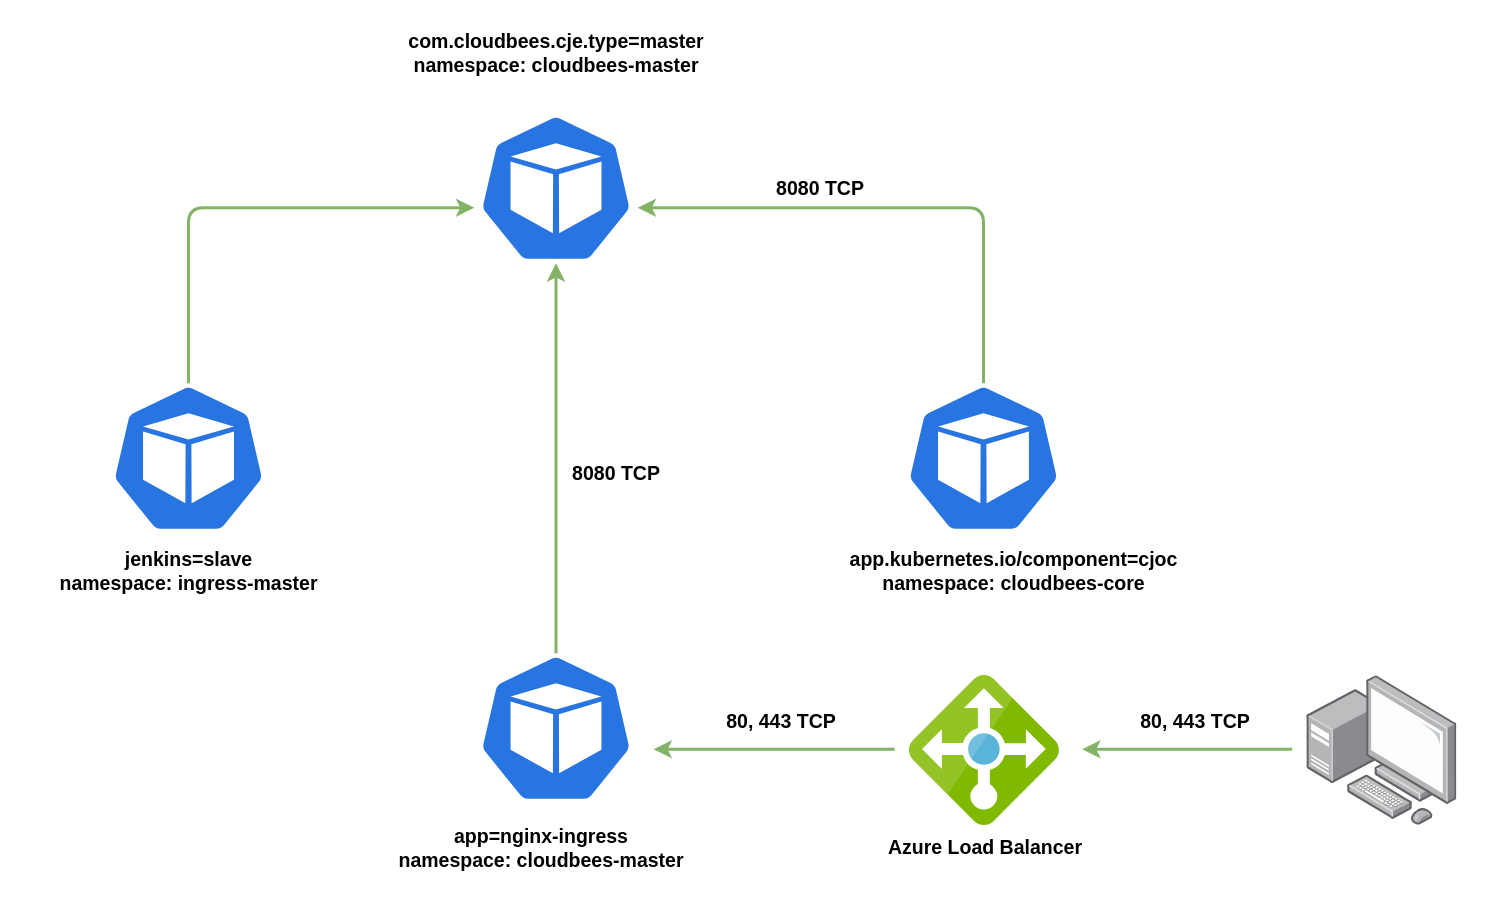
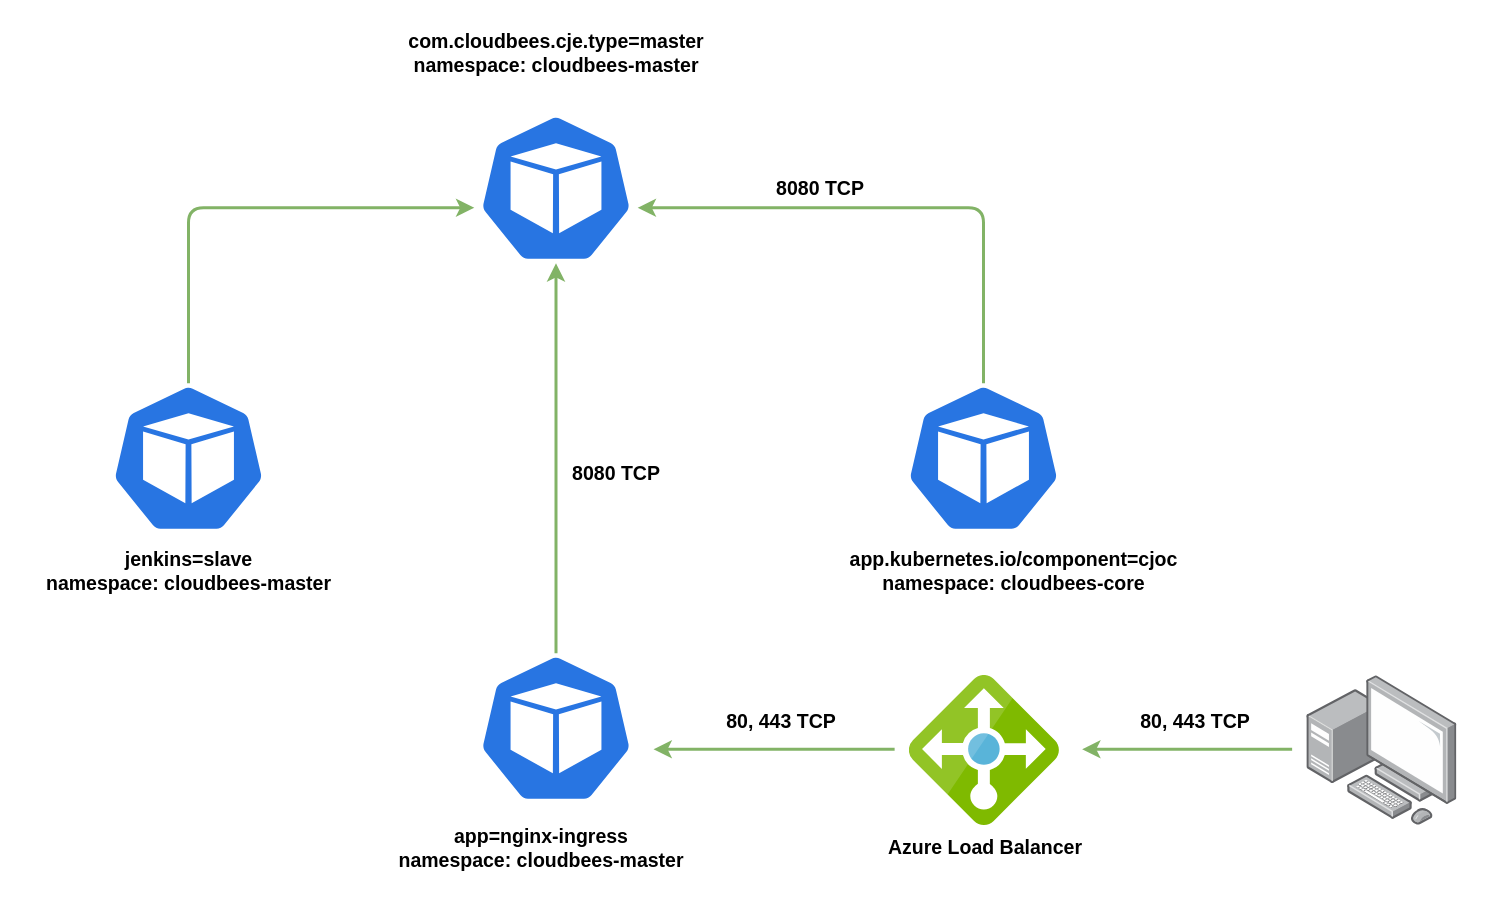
(189, 571) -> (189, 571)
